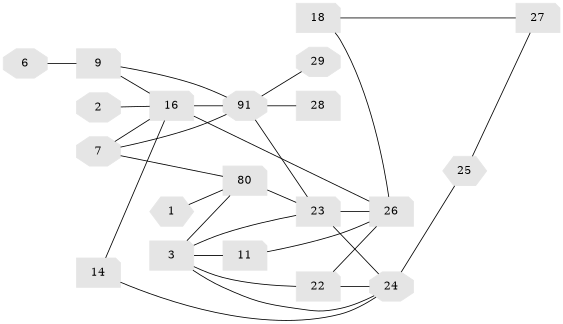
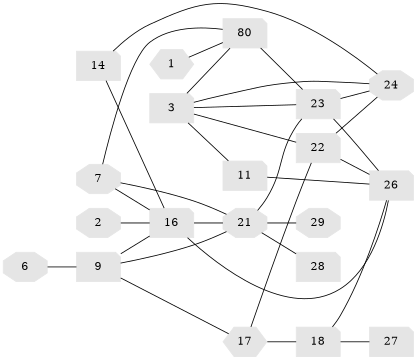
(245, 106) -> (245, 223)
(465, 171) -> none
none -> (245, 342)
